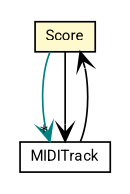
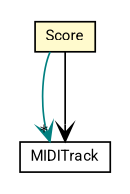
(87, 105) -> none
